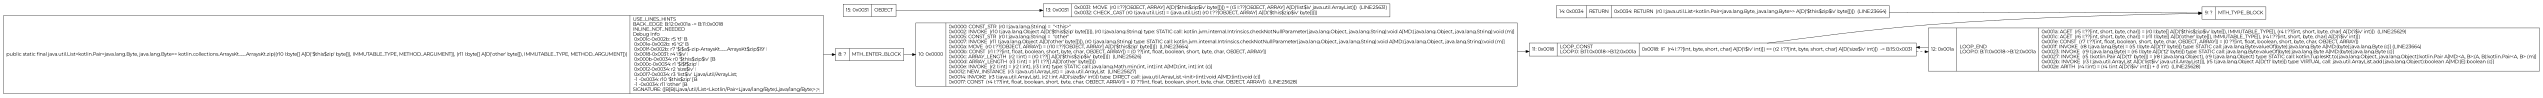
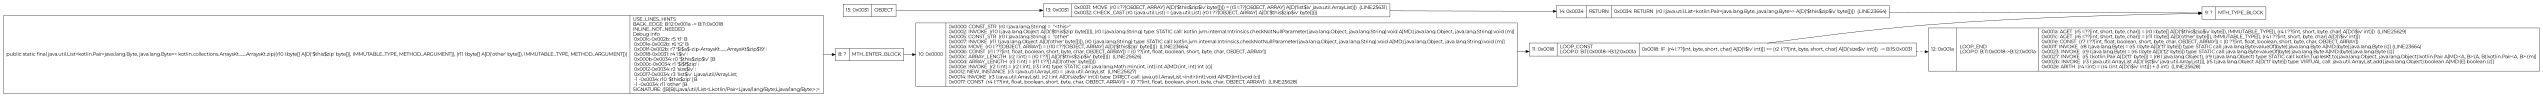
none -> (1472, 11)
(1924, 47) -> none
